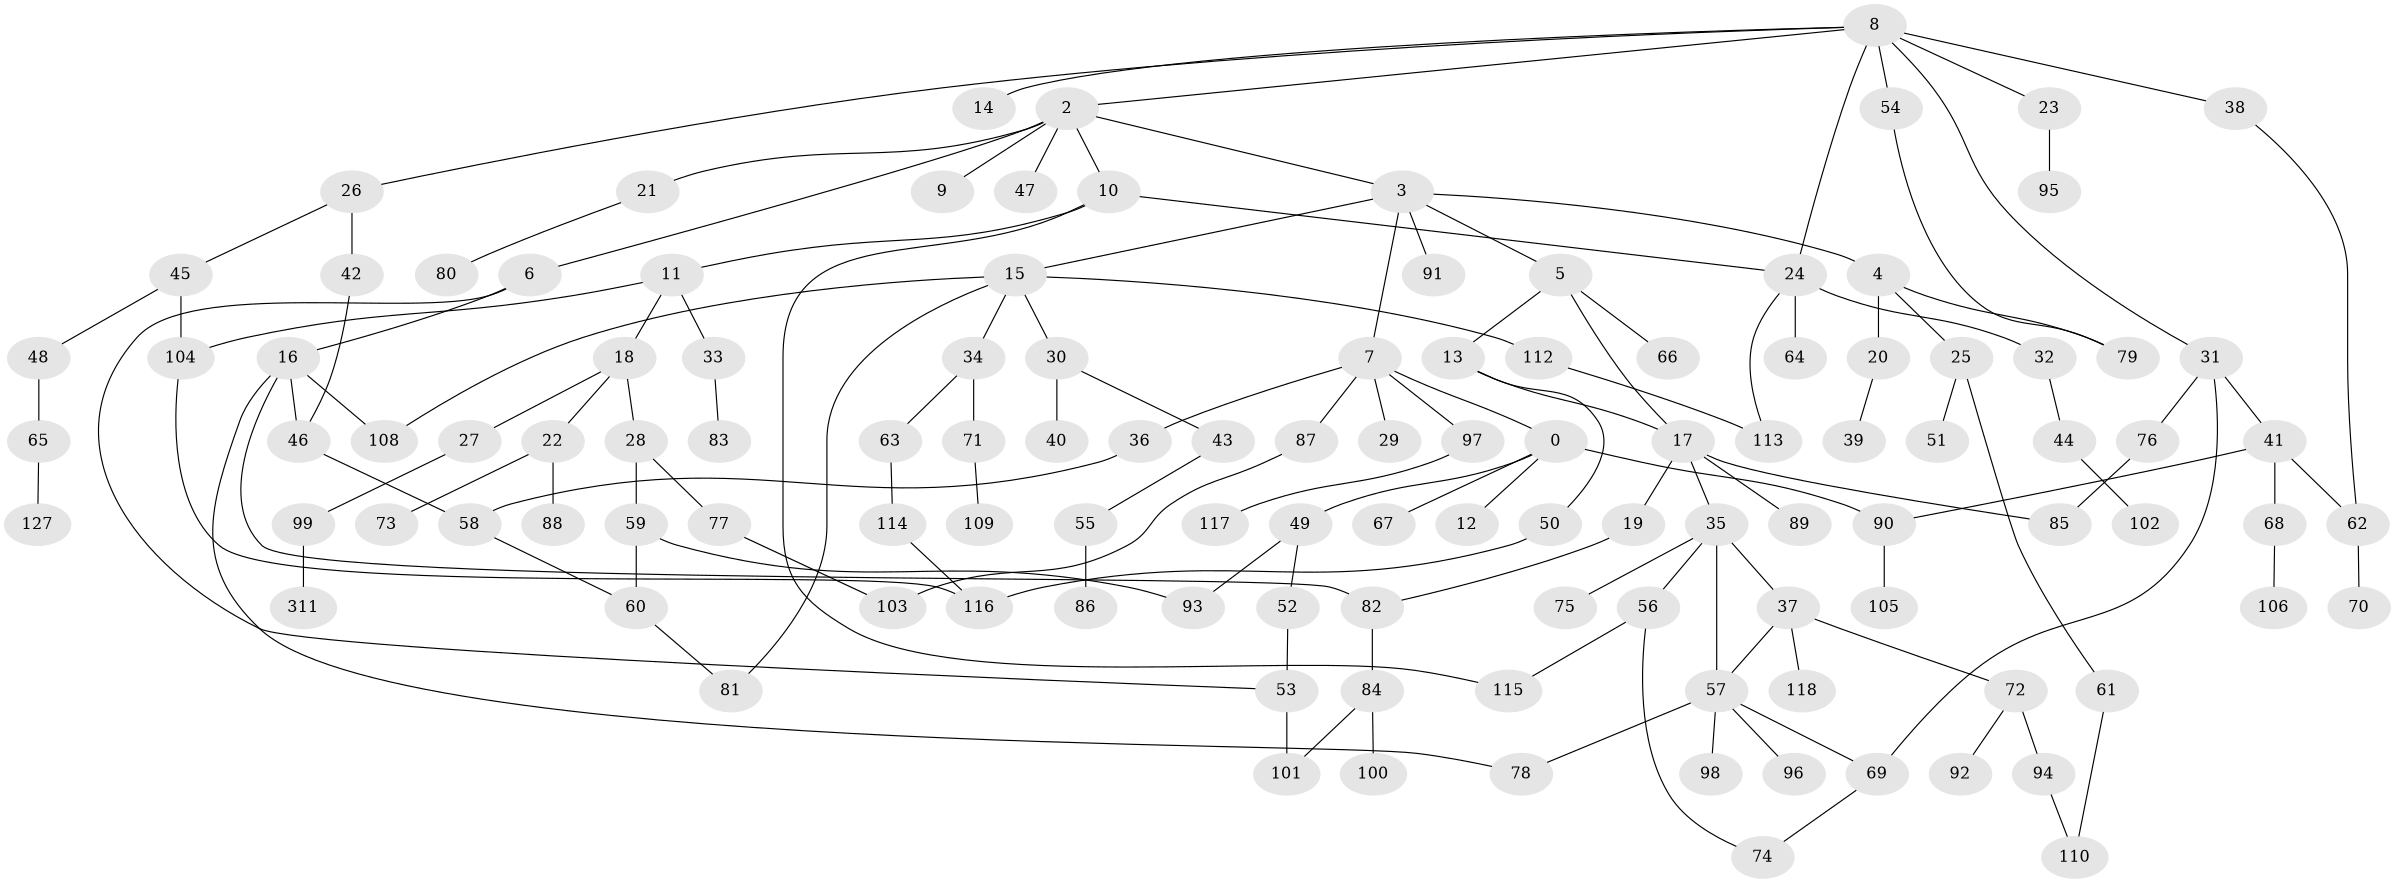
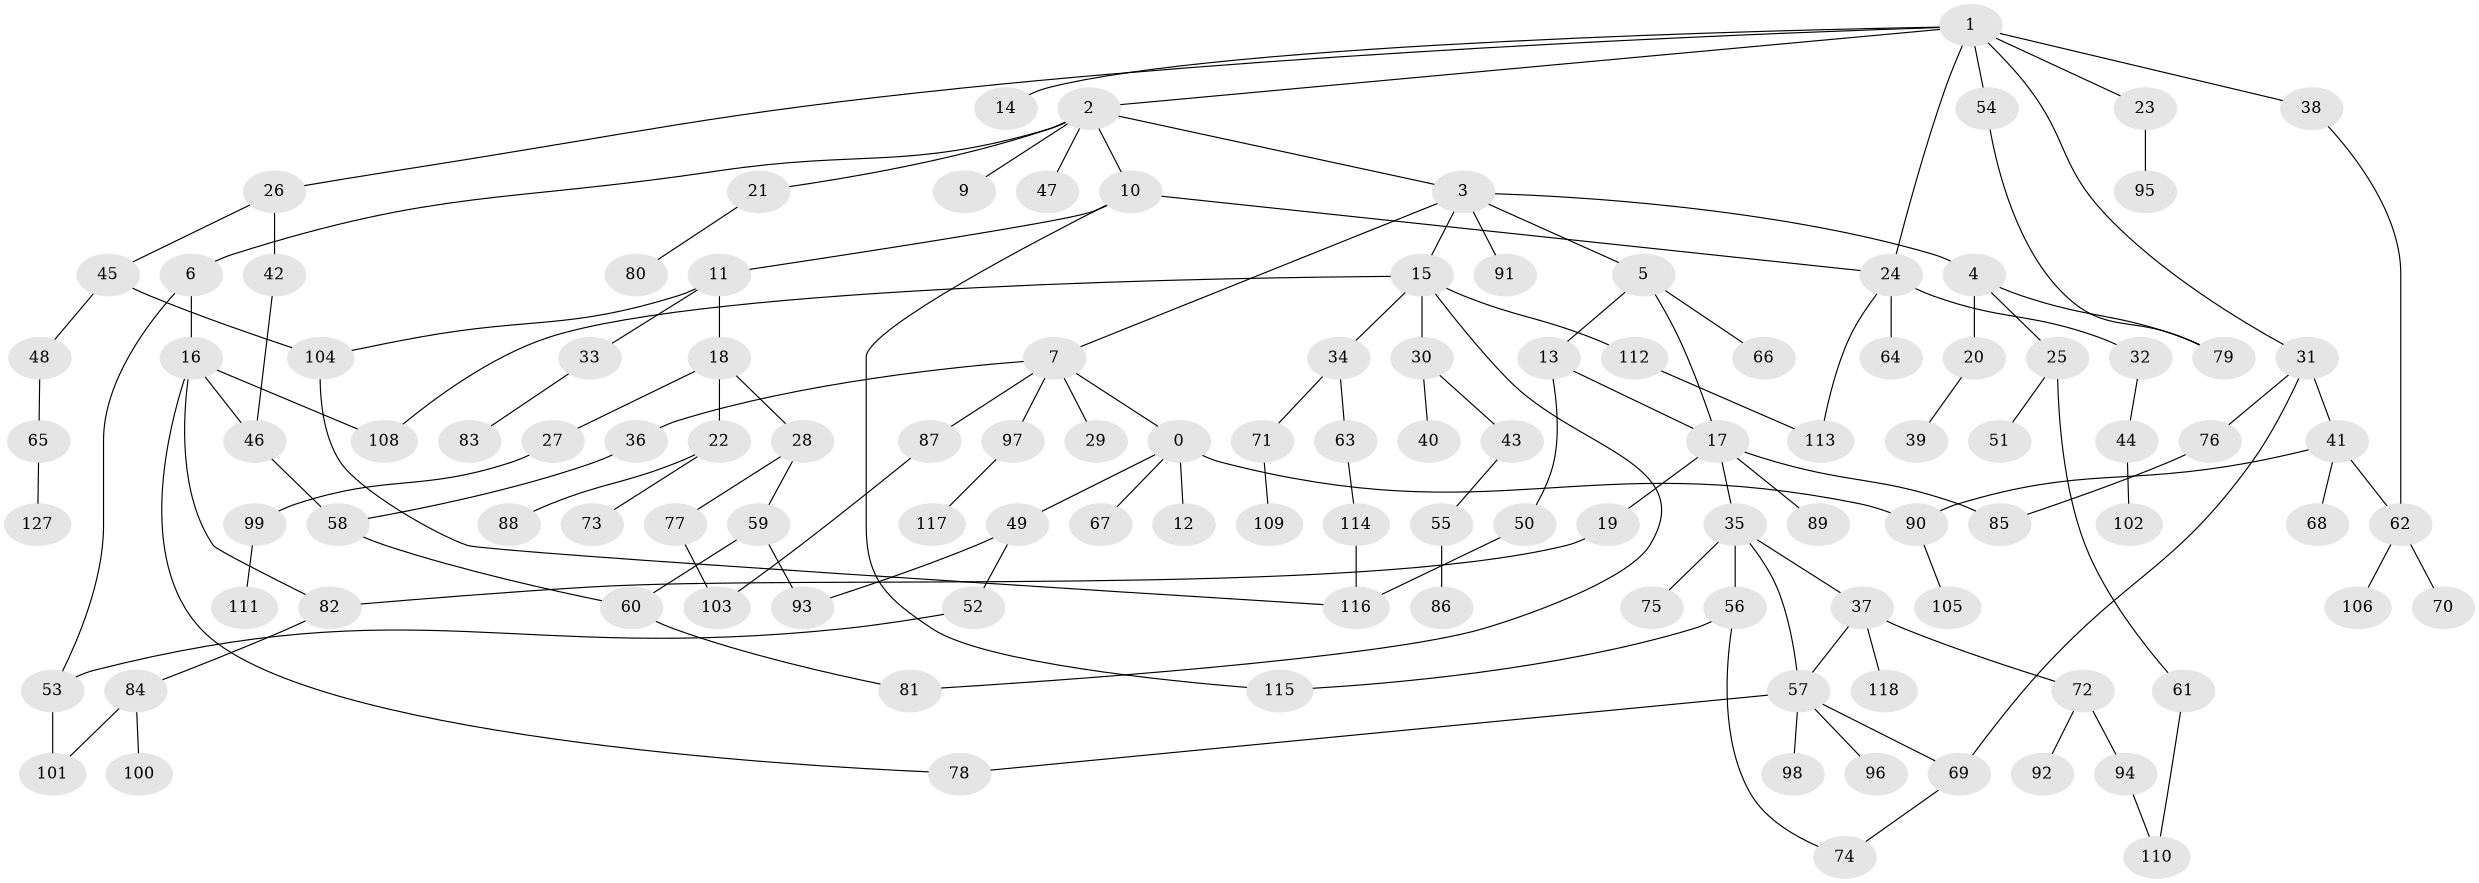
(1875, 25) -> (1971, 25)
(2274, 566) -> (2380, 566)
(303, 608) -> (245, 608)
